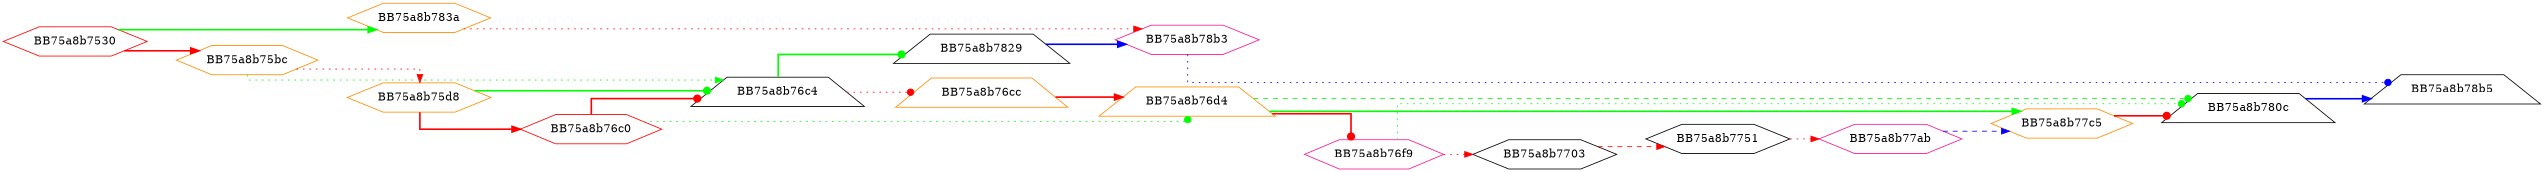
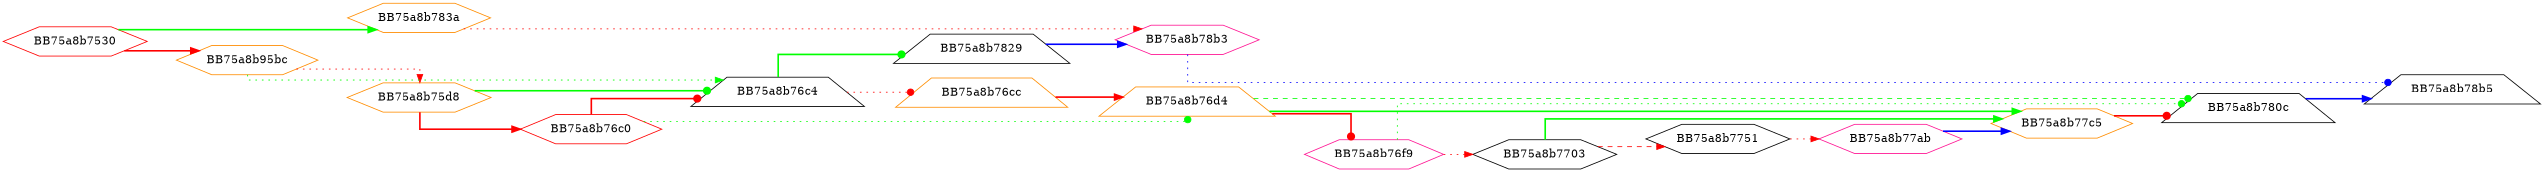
(247, 60) -> (247, 60)
none -> (1759, 119)
(1972, 131) -> (1972, 131)
